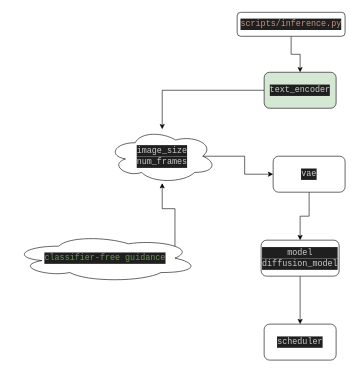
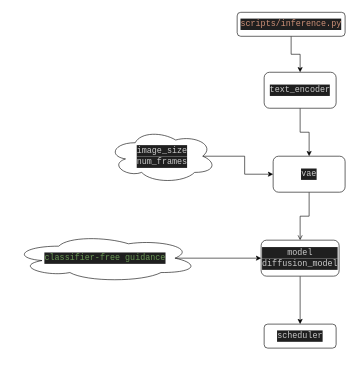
(162, 90) -> (308, 132)
(300, 90) -> (300, 90)
(164, 209) -> (255, 258)
(300, 234) -> (300, 236)
(300, 342) -> (300, 336)
